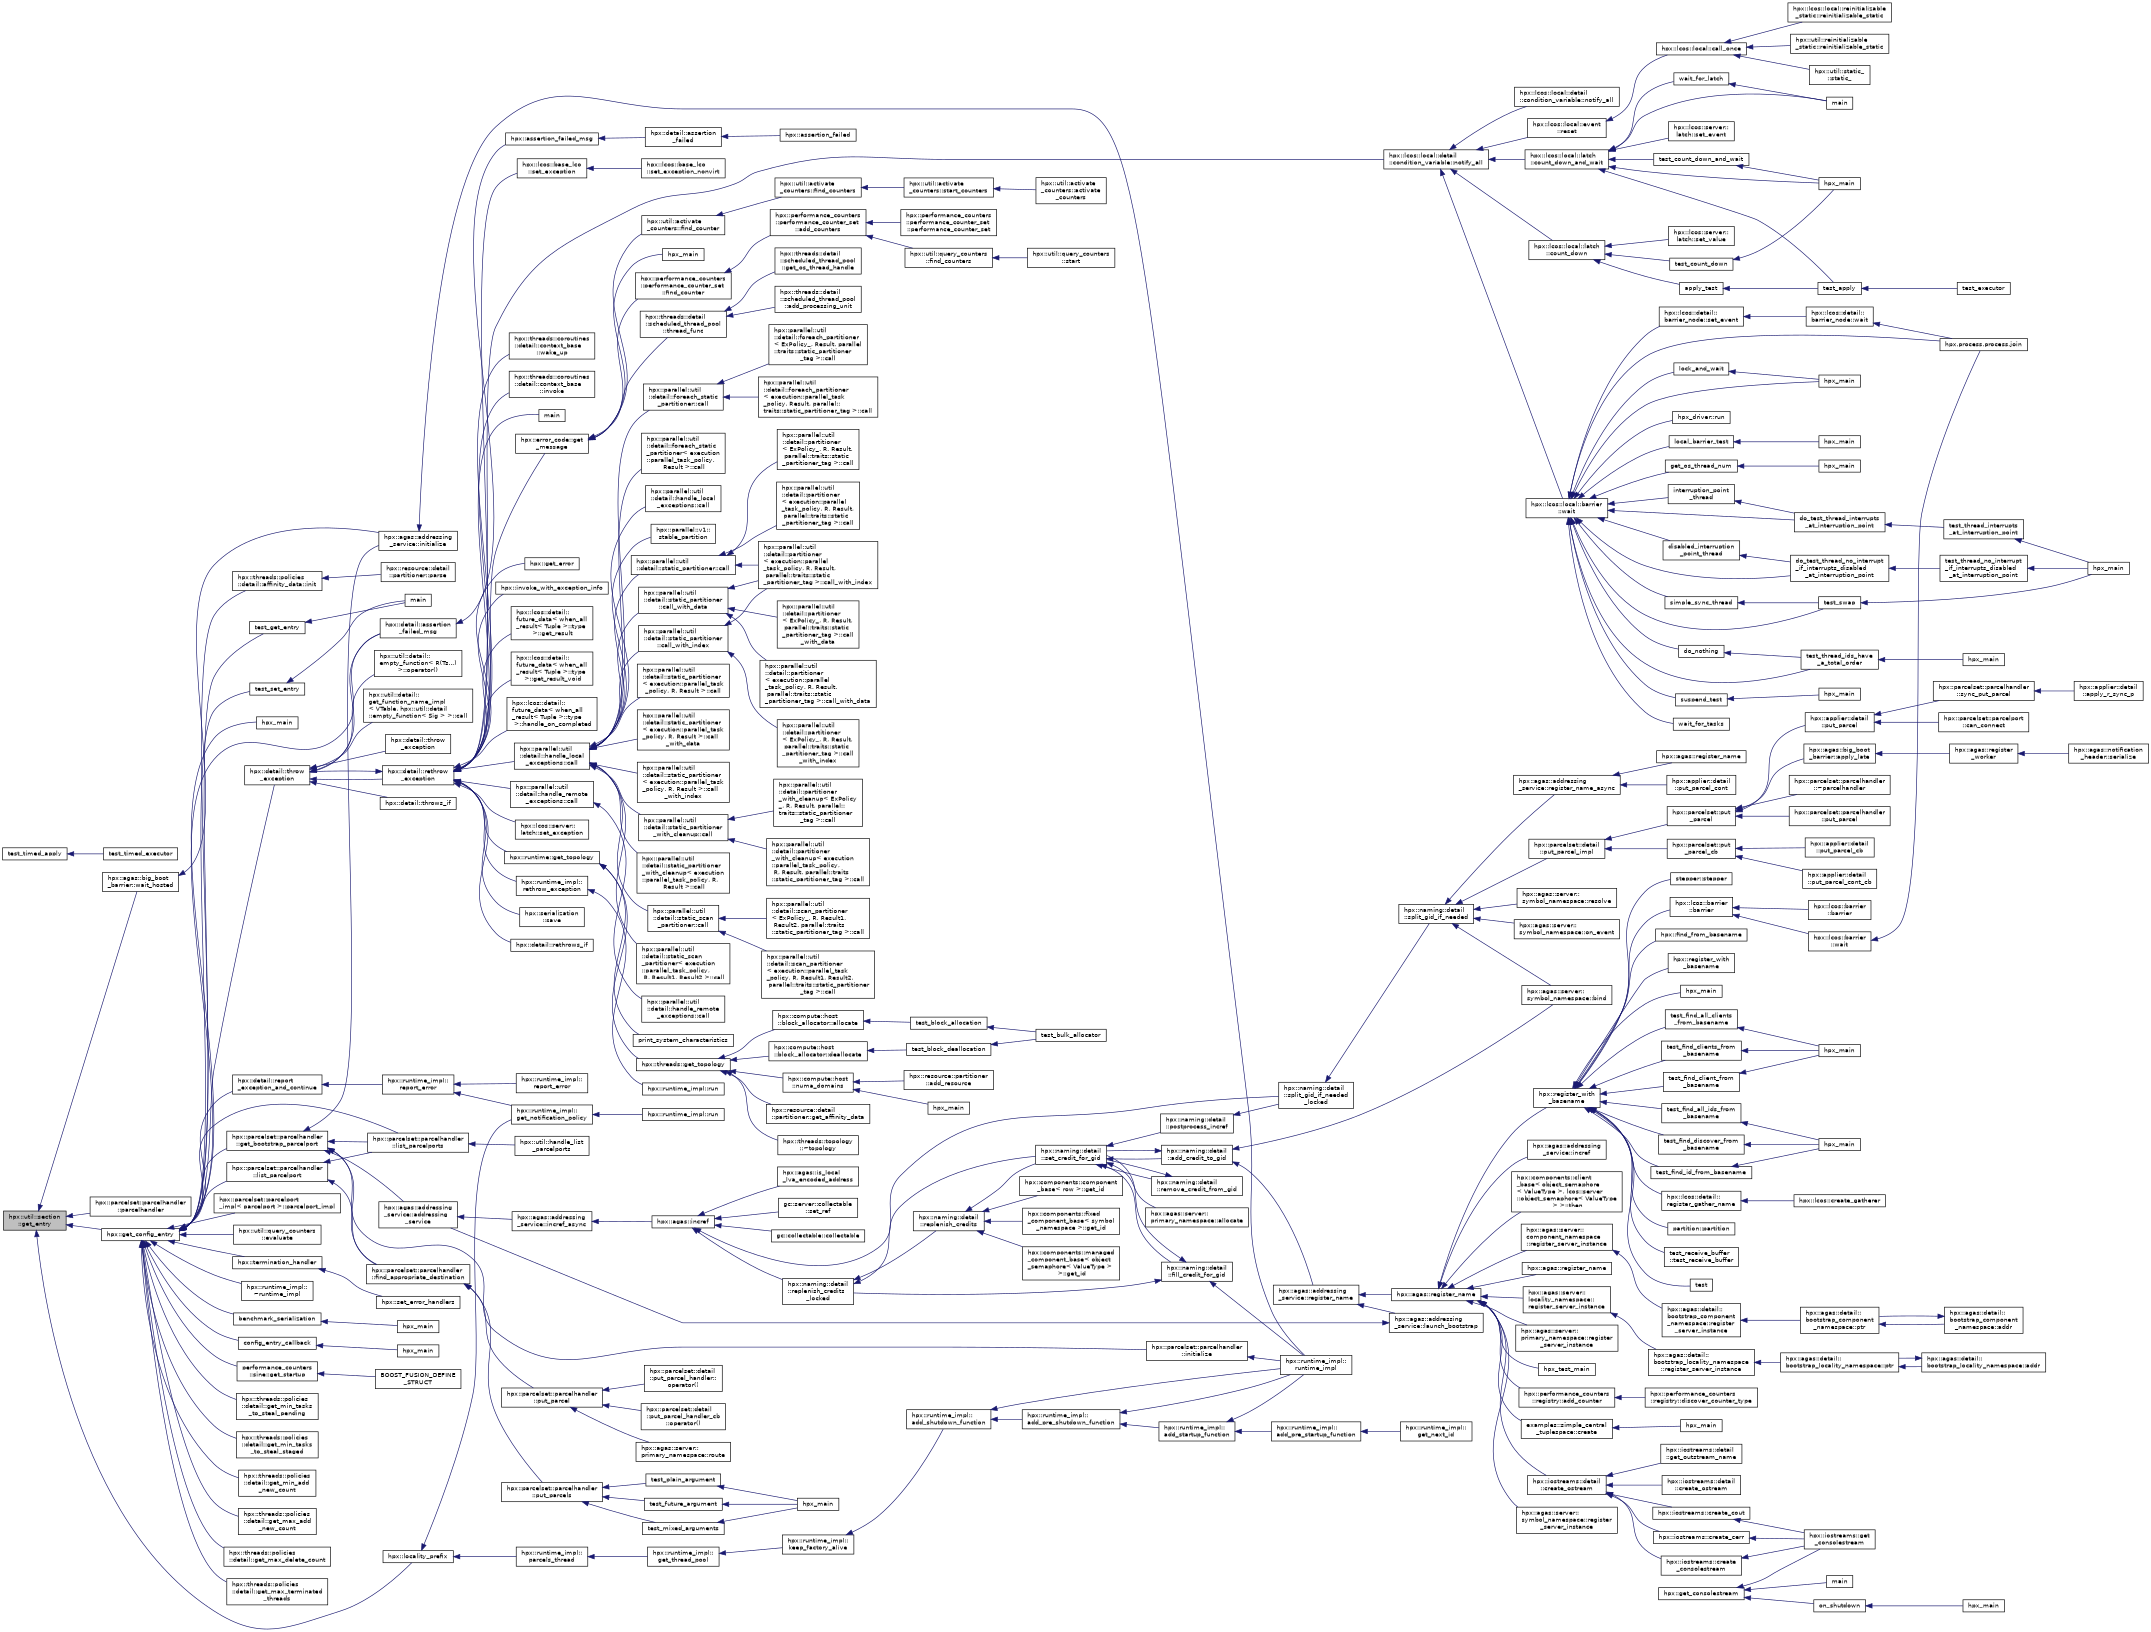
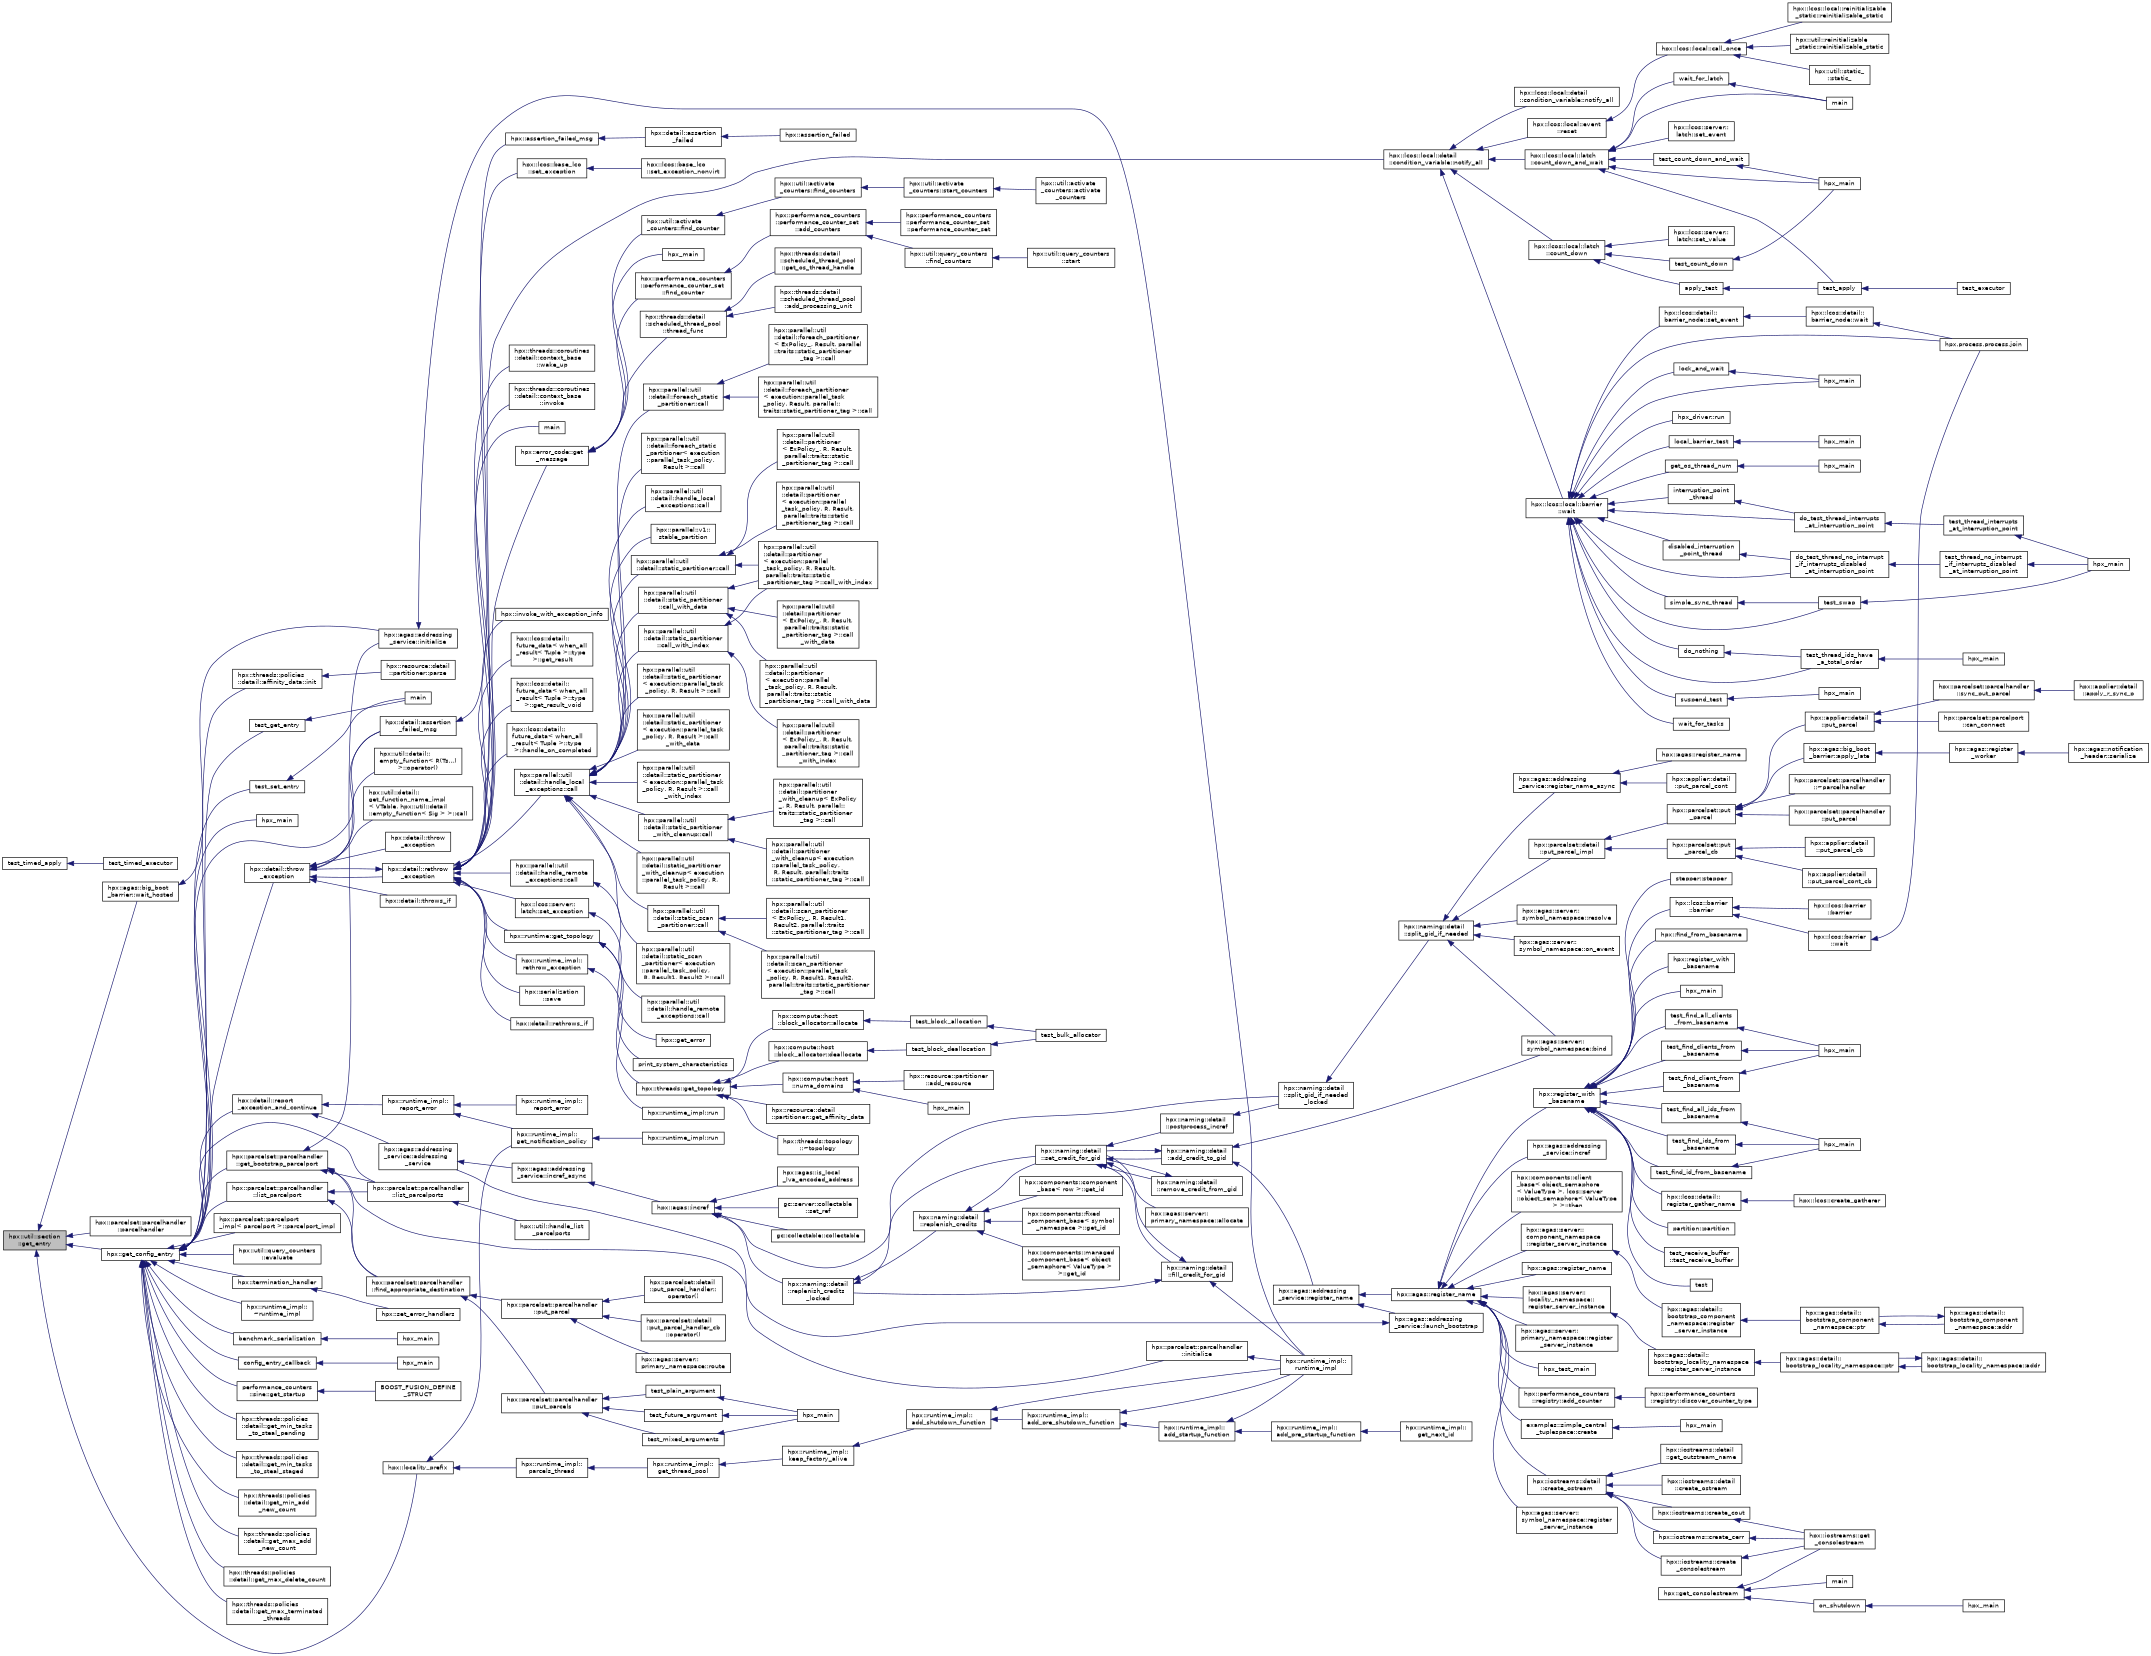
(476, 624) -> (619, 982)
(1701, 1145) -> (1701, 1145)
(369, 1174) -> (354, 1129)
